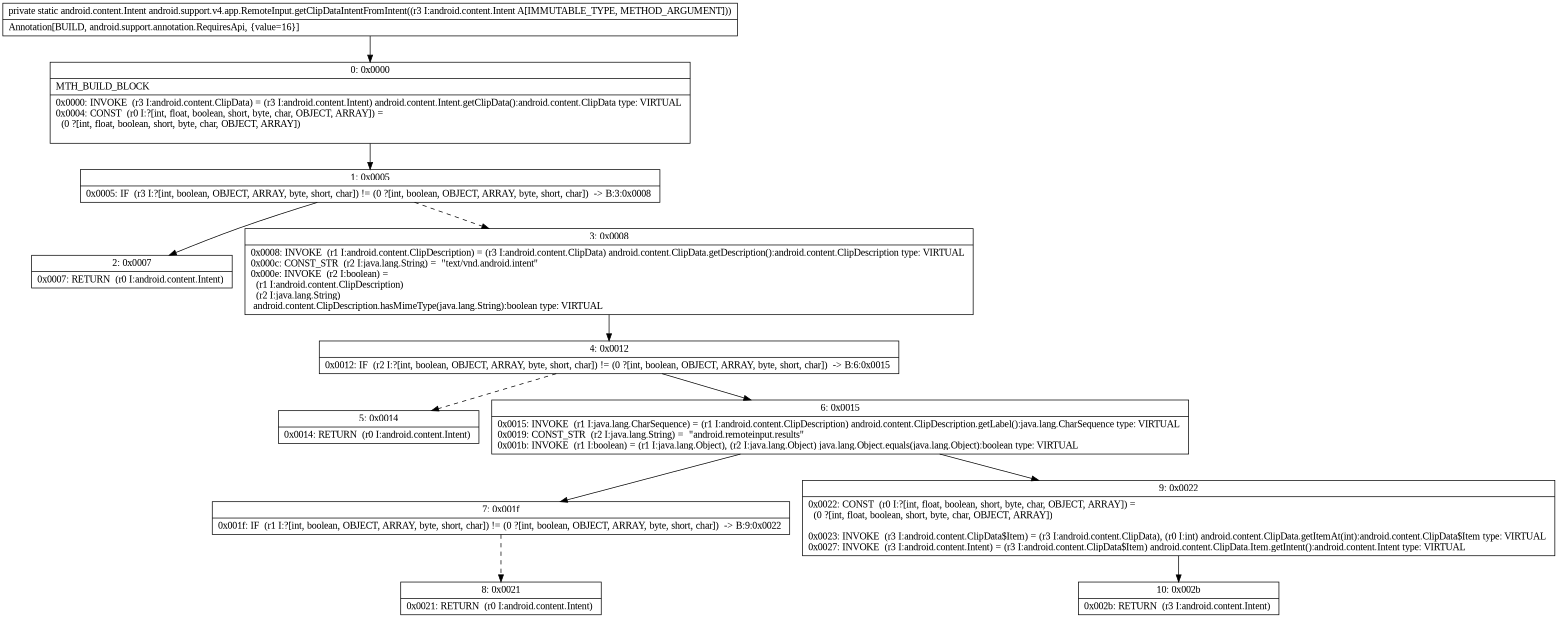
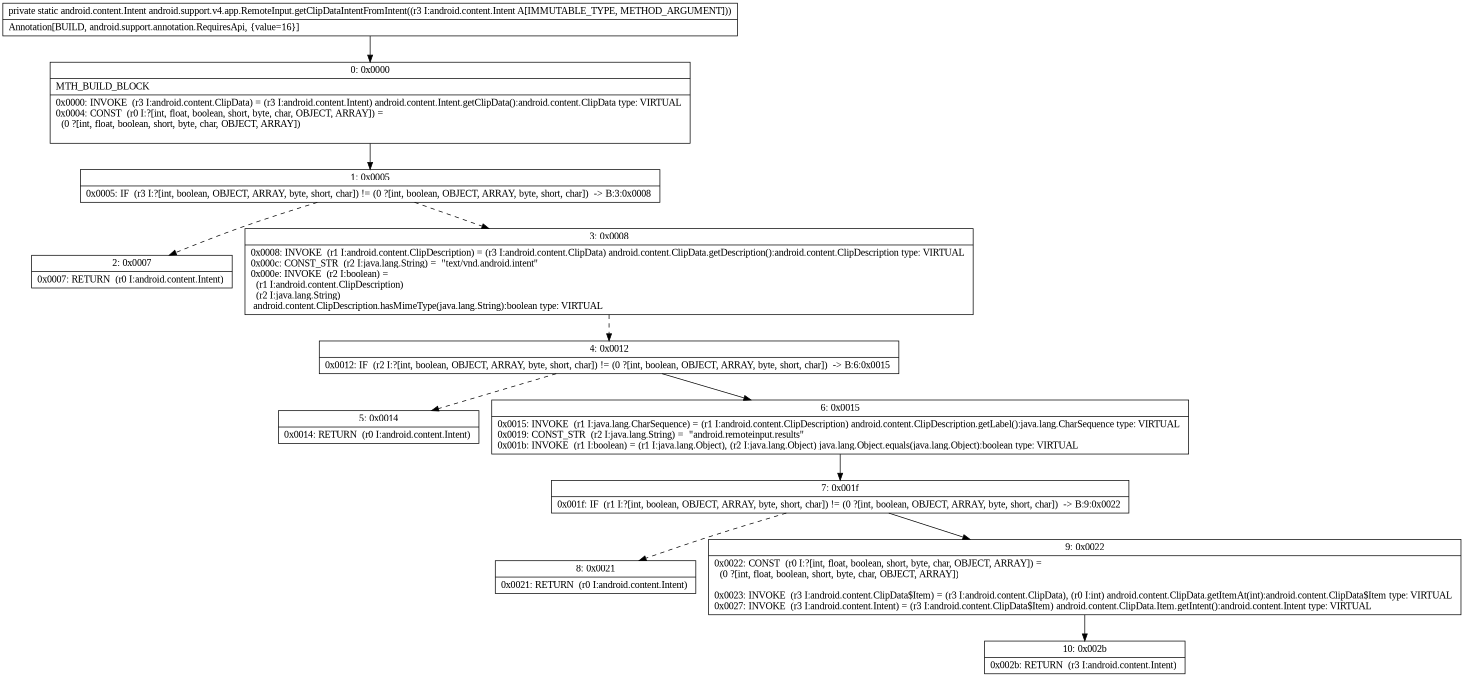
(246, 226) -> (246, 226)
(609, 324) -> (609, 324)
(986, 466) -> (926, 525)
